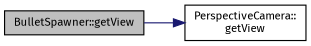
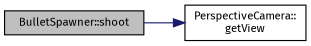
(74, 23) -> (74, 23)
